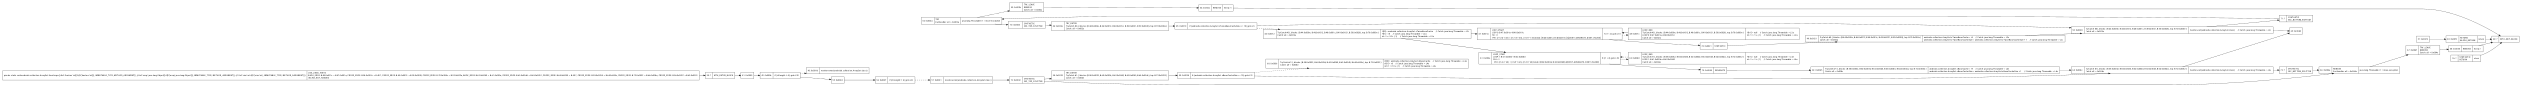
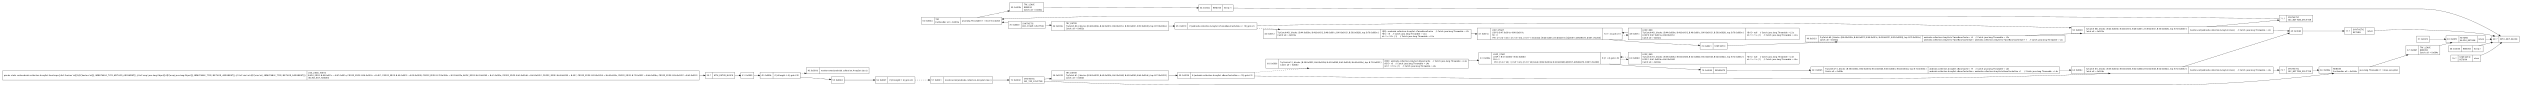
(2300, 20) -> (2300, 20)
(1001, 24) -> (1006, 22)
(1033, 26) -> (1033, 26)
none -> (2359, 31)
(1453, 45) -> (1473, 60)
(2443, 49) -> (2445, 44)
